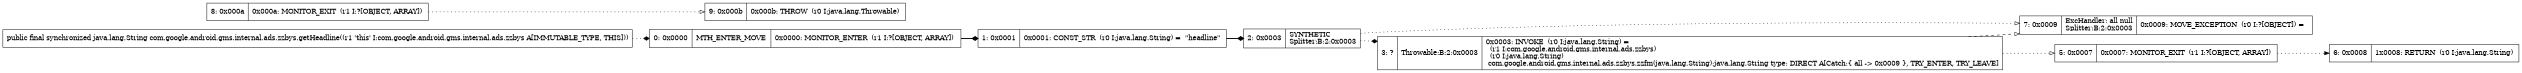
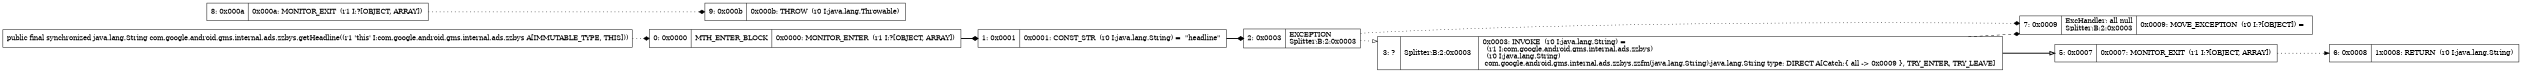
(564, 12) -> (564, 12)
(1687, 24) -> (1687, 24)
(1310, 35) -> (1310, 35)
(1991, 35) -> (1991, 35)
(731, 38) -> (732, 38)
(1366, 41) -> (1366, 41)
(1440, 53) -> (1438, 53)
(2026, 53) -> (2026, 53)
